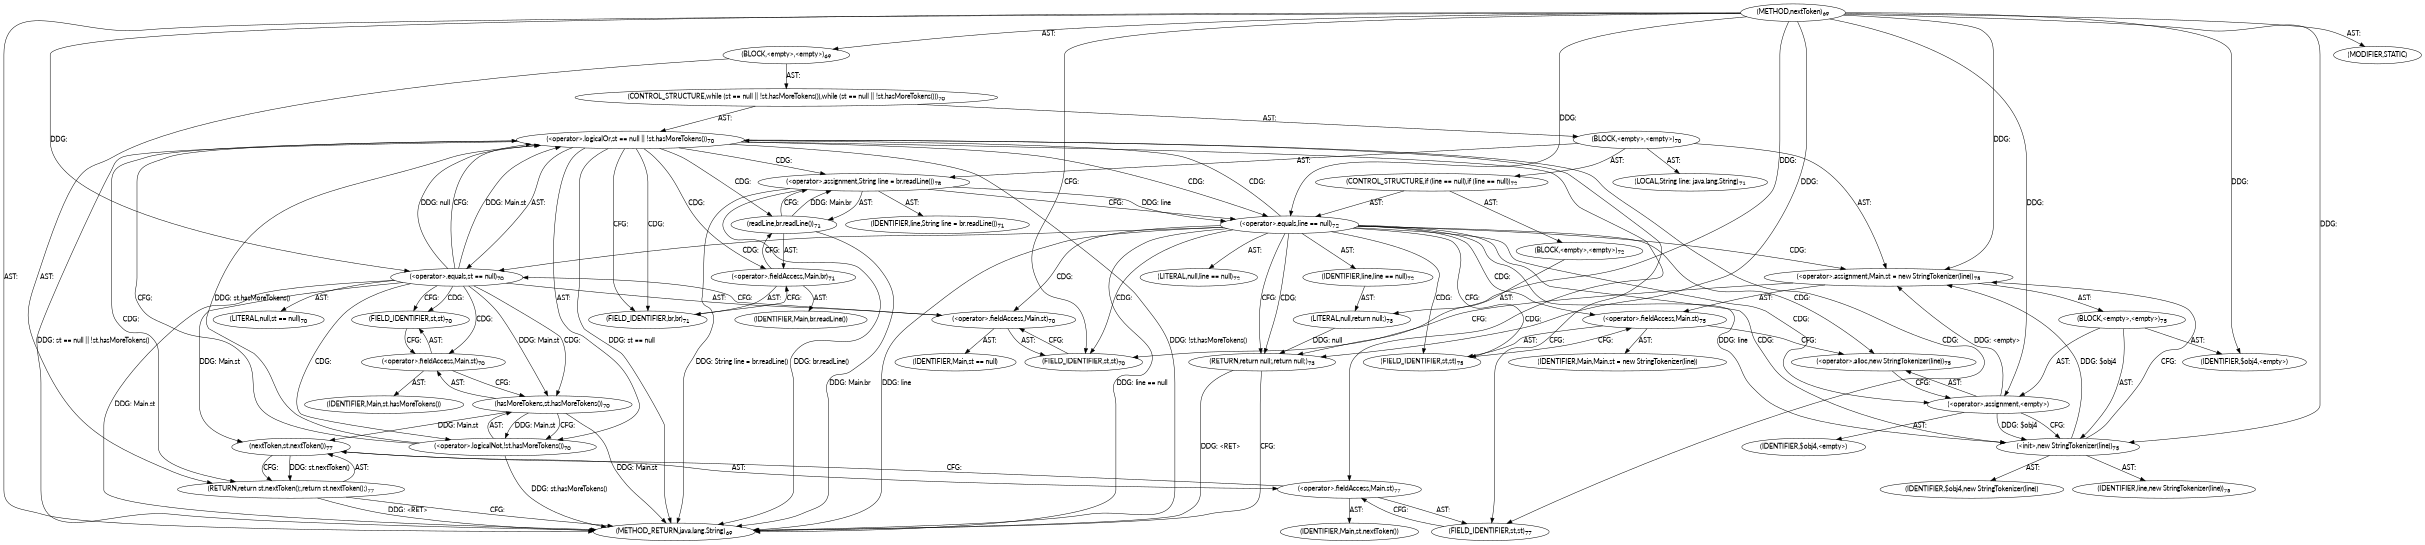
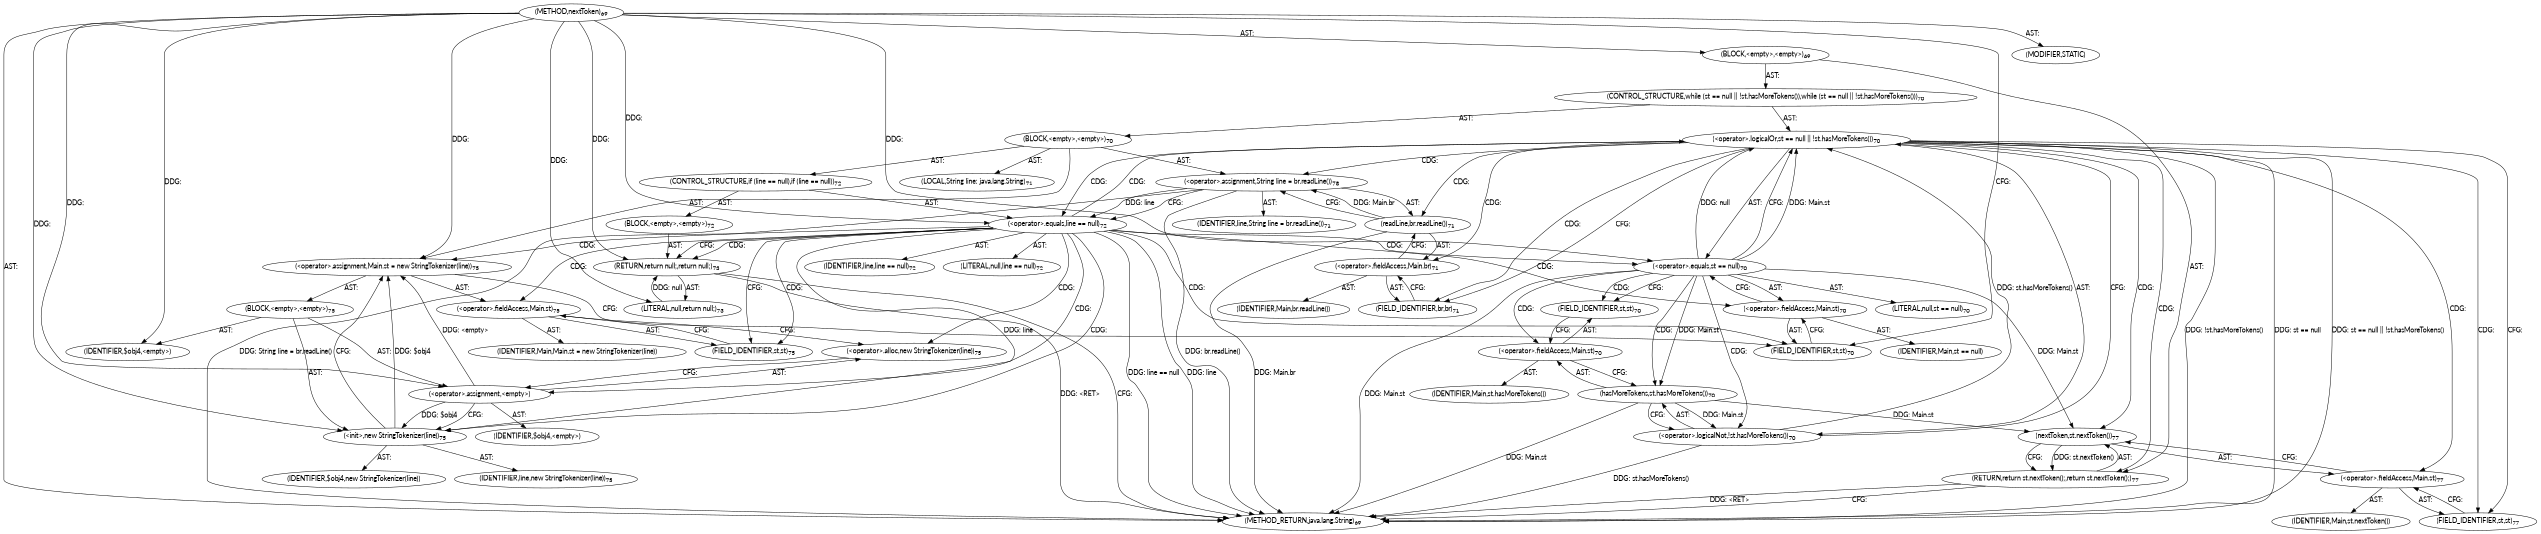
none -> (2139, 188)
(1361, 296) -> (685, 285)
